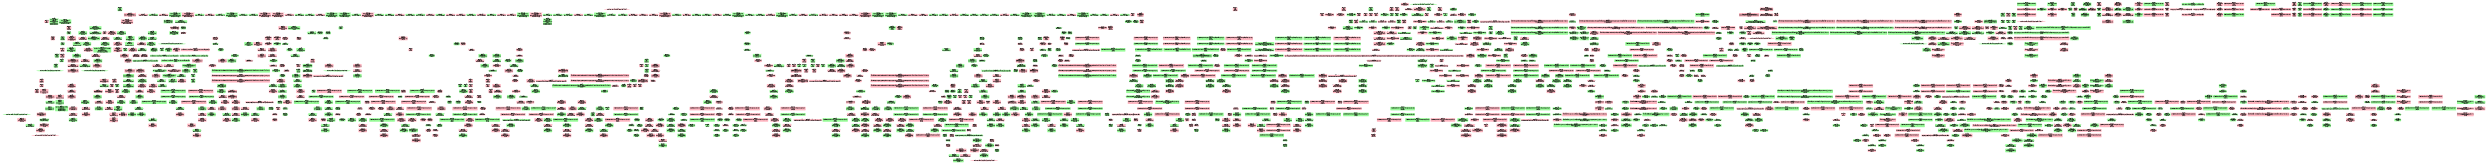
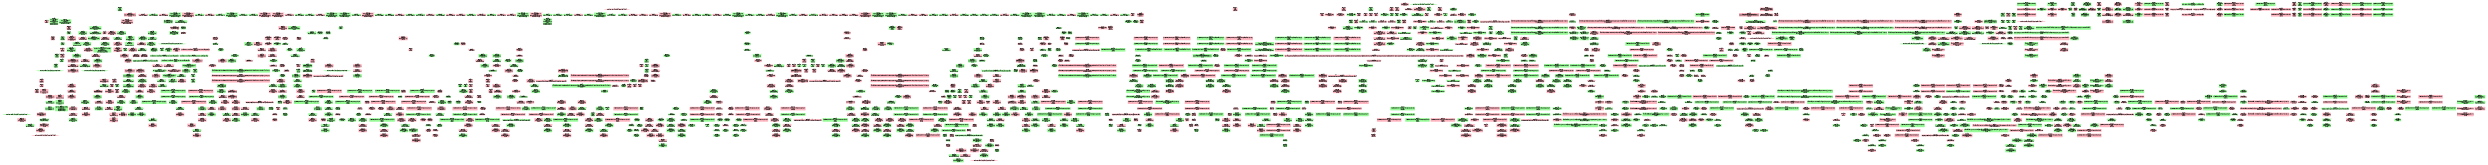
(2220, 4) -> (2220, 4)
(872, 50) -> none
(282, 91) -> (282, 91)
none -> (442, 102)
(359, 114) -> (359, 114)
(875, 114) -> (875, 114)
